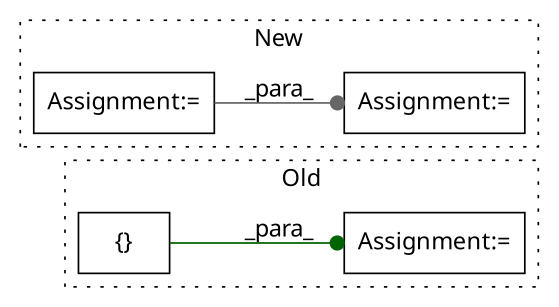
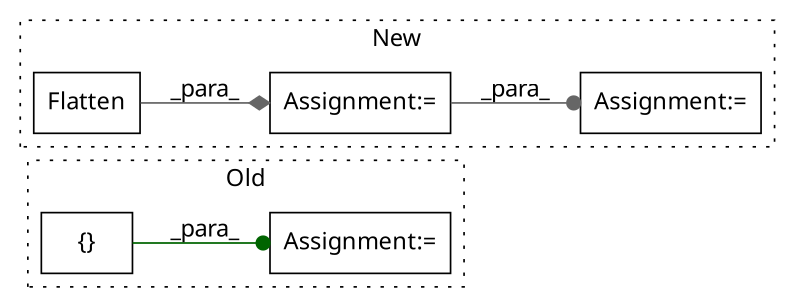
none -> (87, 103)
